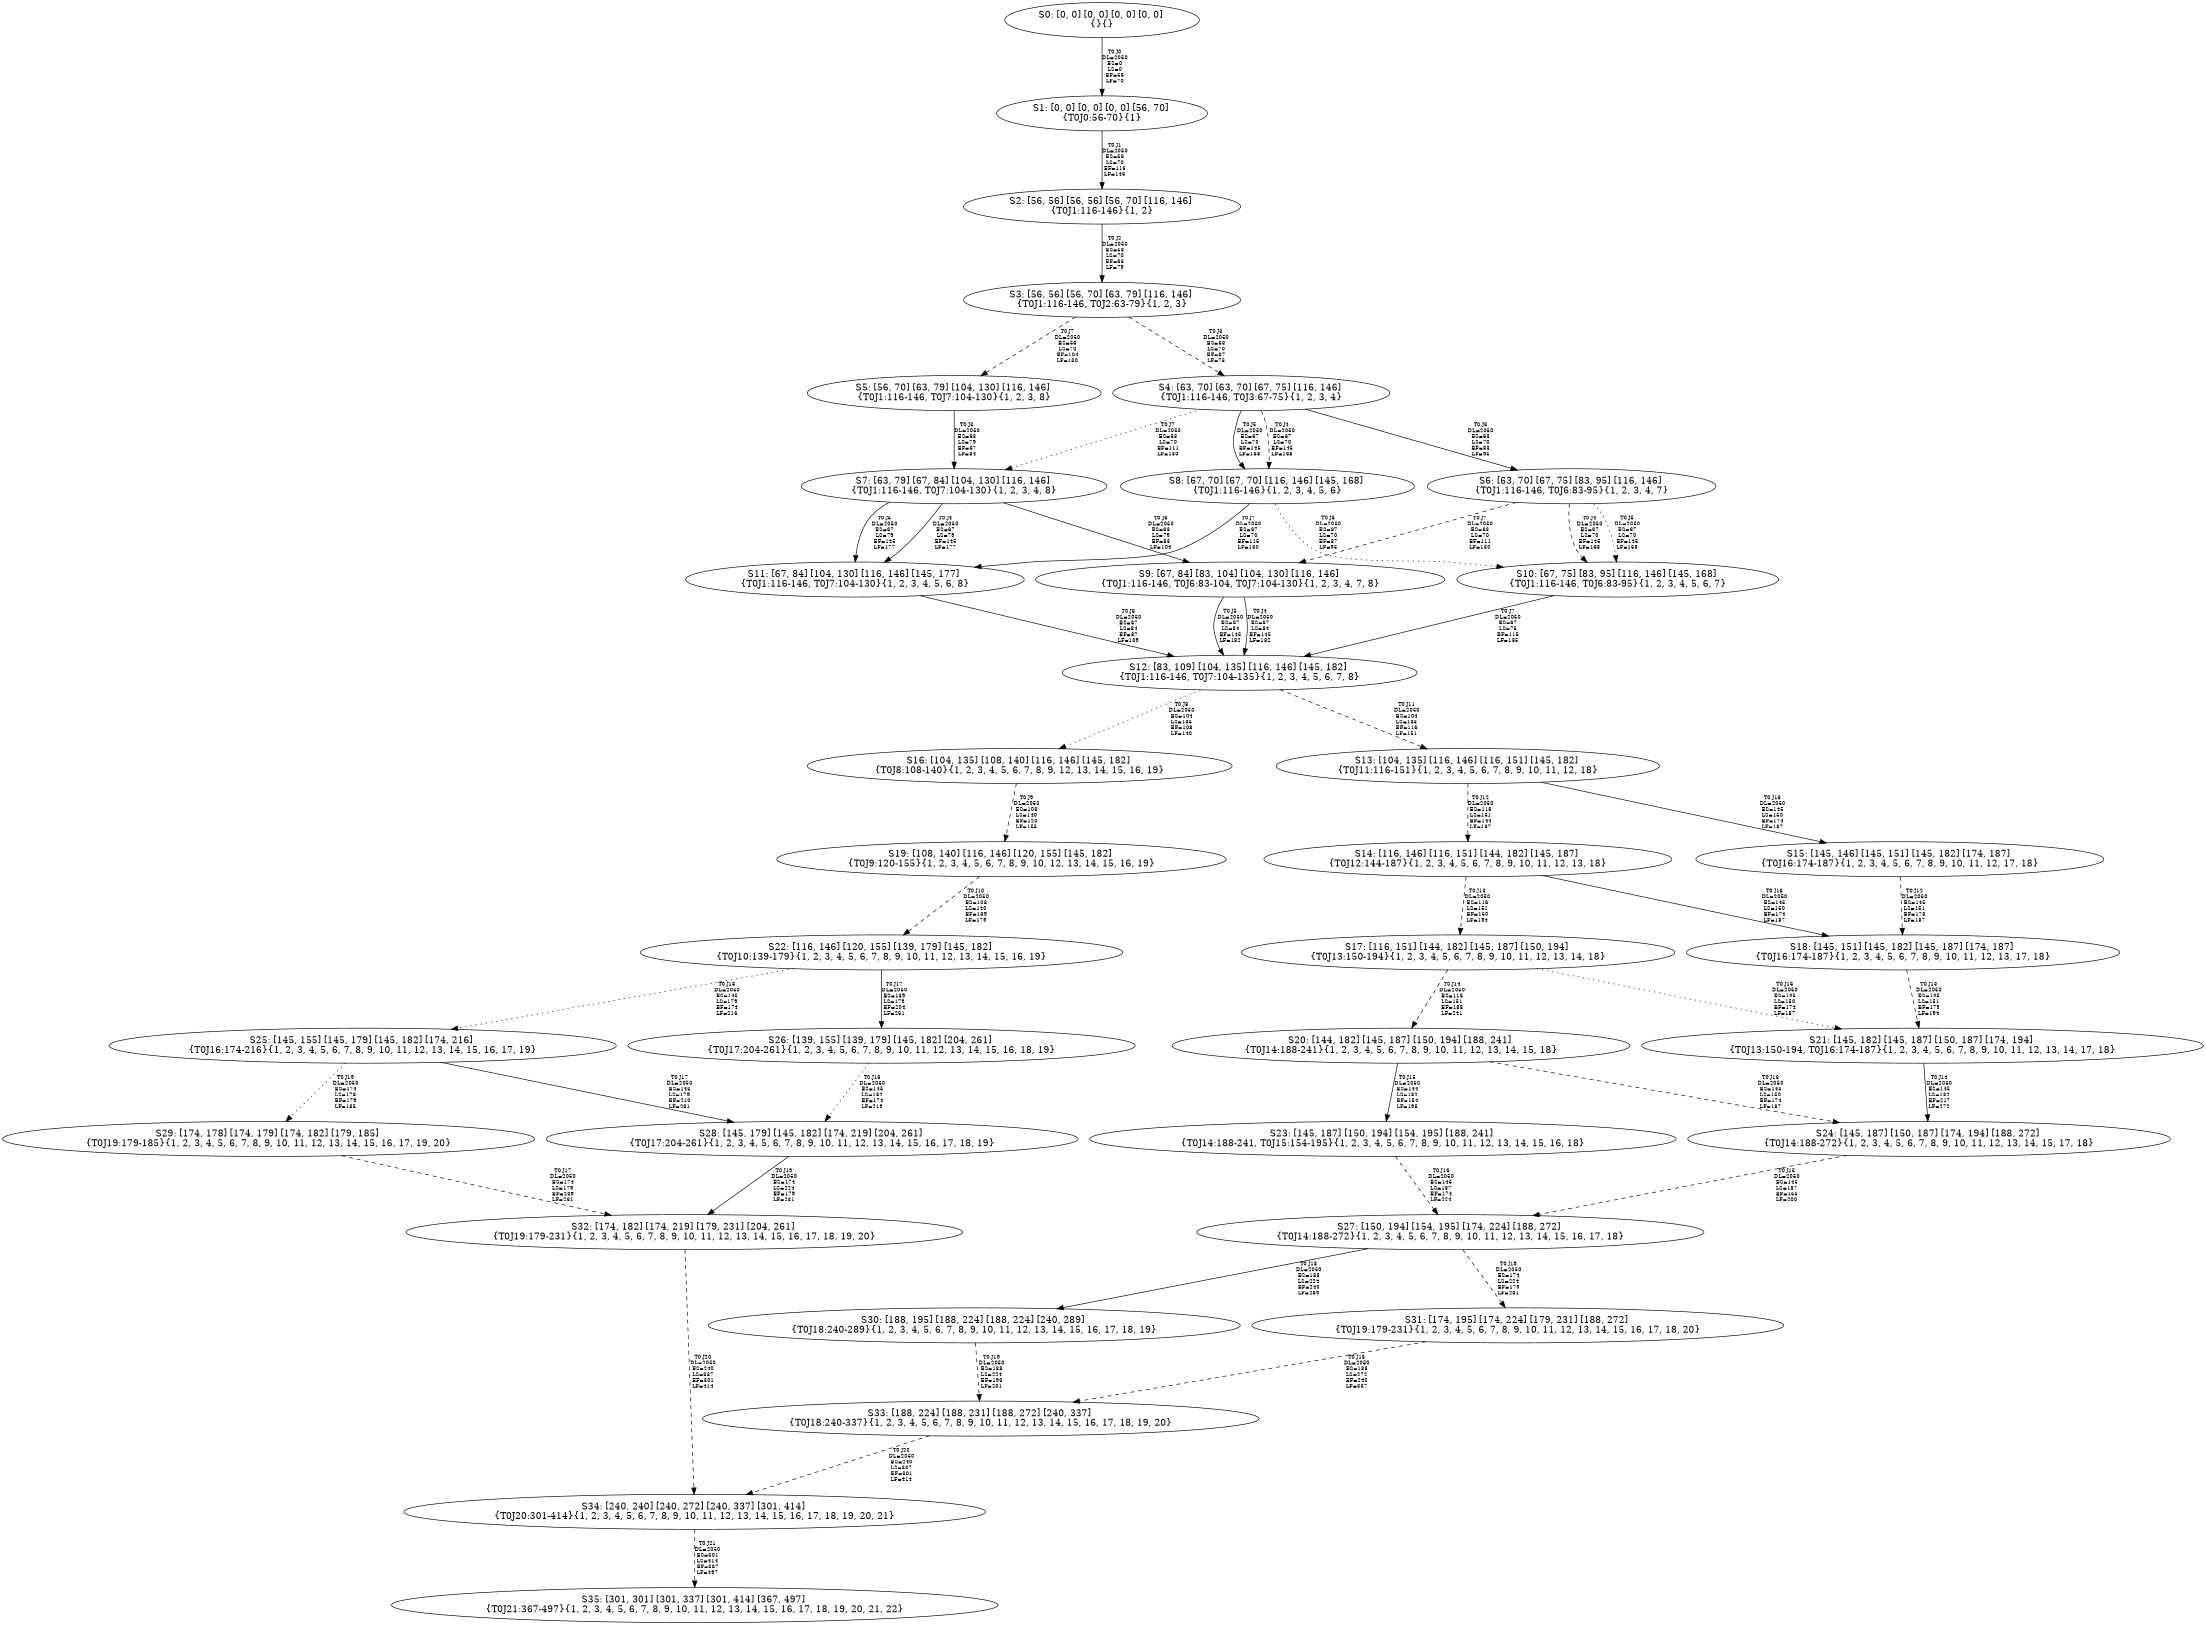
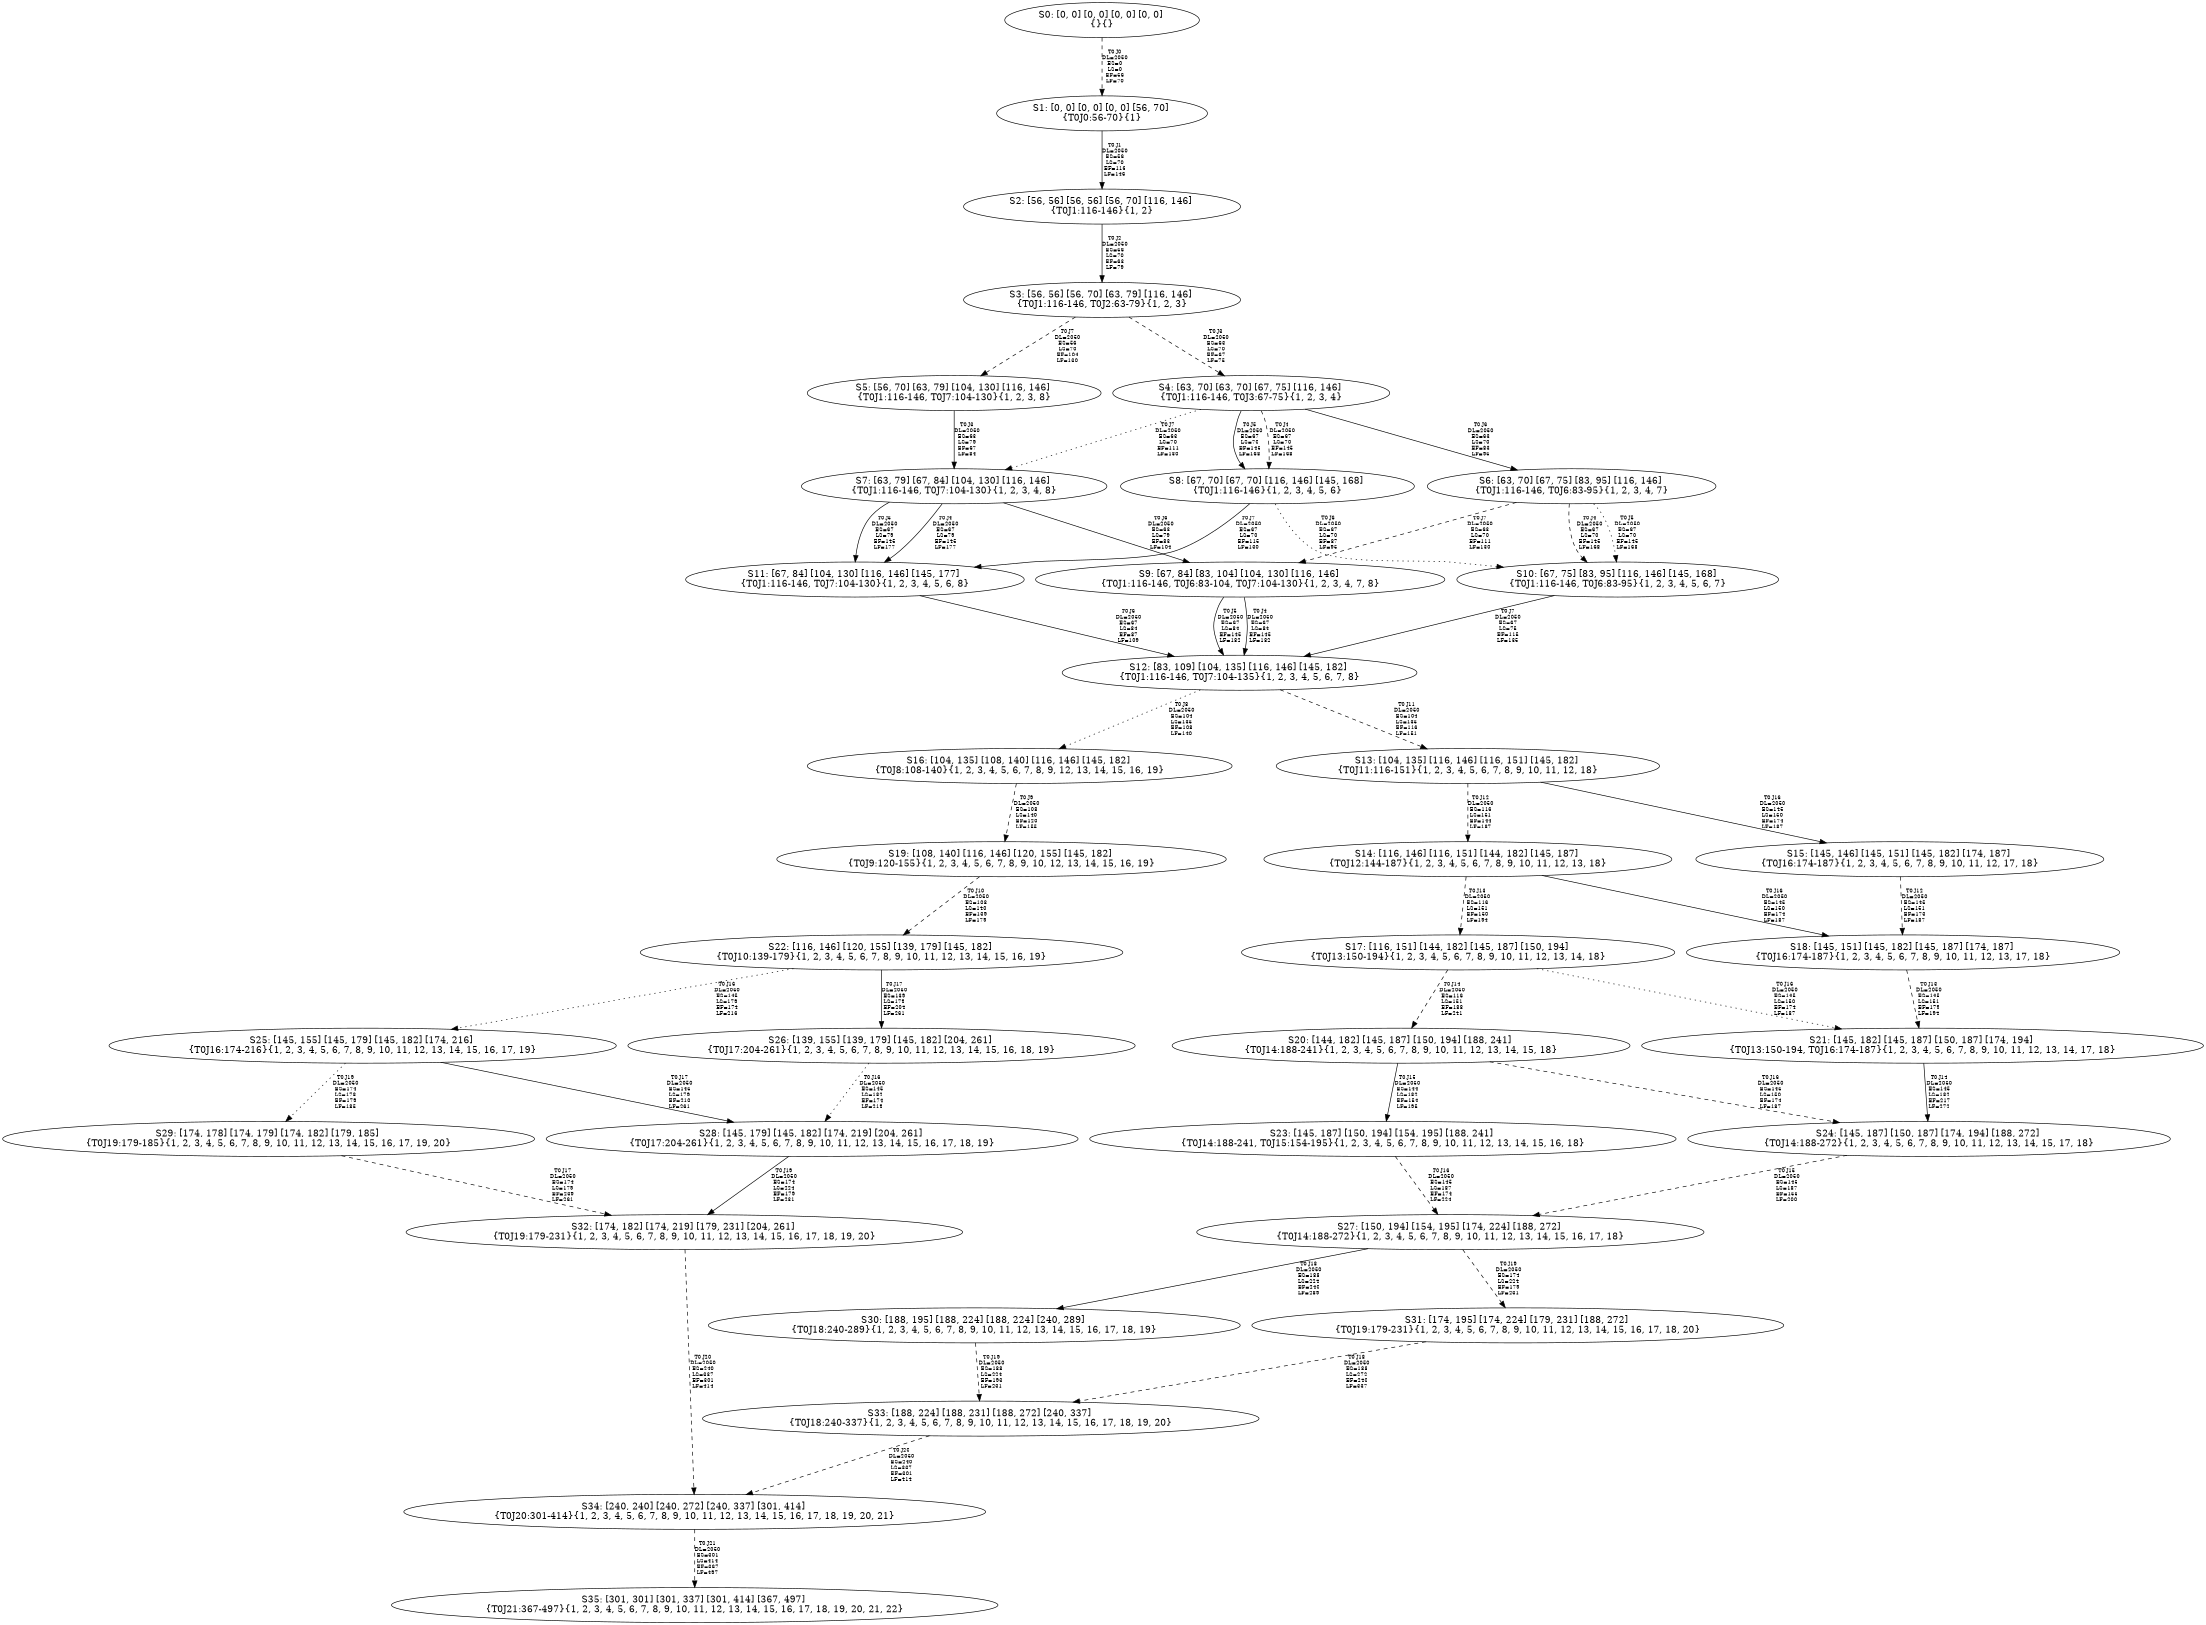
(1102, 63) -> (1102, 63)
